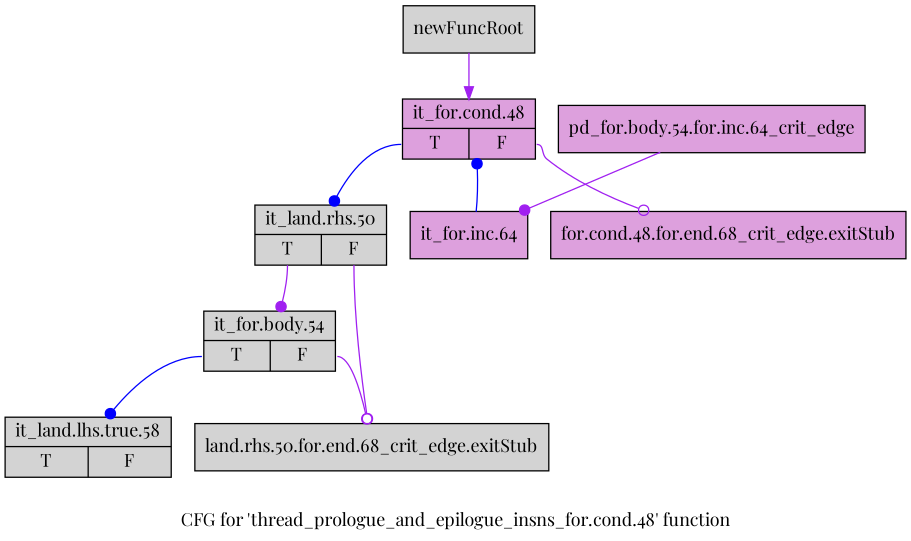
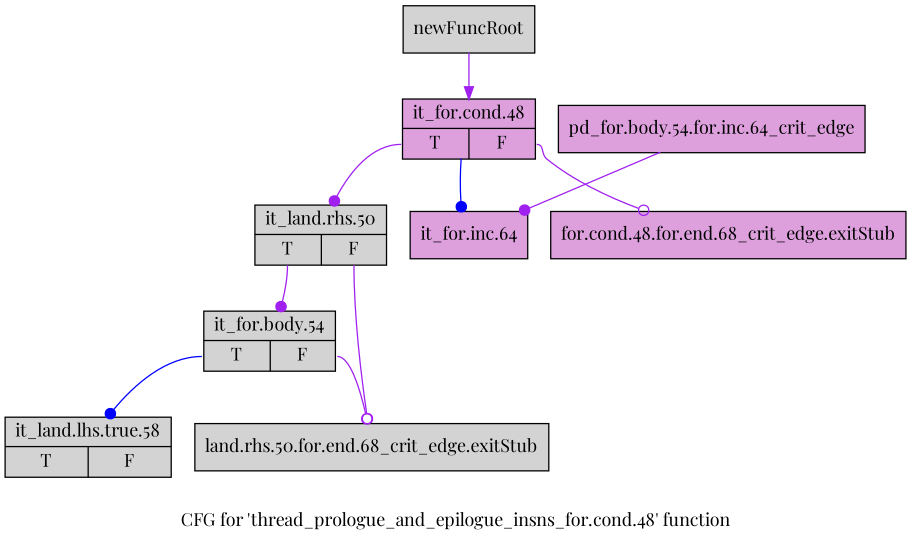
(362, 162) -> (362, 162)
(477, 190) -> (460, 180)
